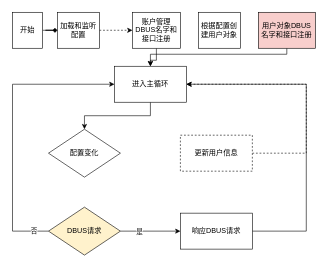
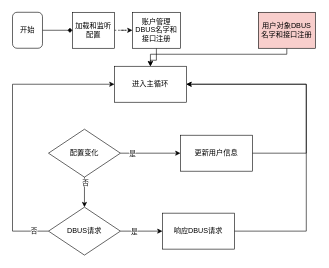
(27, 30) -> (27, 30)
(78, 30) -> (93, 30)
(219, 30) -> none
(150, 110) -> none
none -> (132, 153)
(216, 153) -> (216, 153)
(278, 153) -> (278, 153)
none -> (84, 190)
(84, 231) -> (84, 231)
(216, 231) -> (198, 231)
